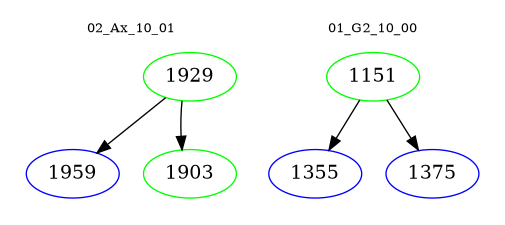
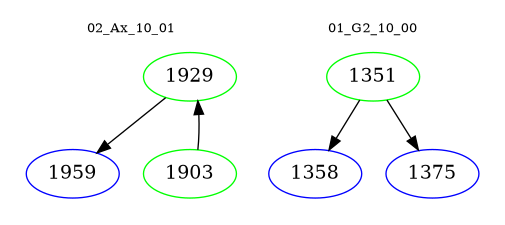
(373, 77) -> (373, 77)
(181, 119) -> (199, 132)
(315, 174) -> (315, 174)
